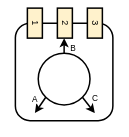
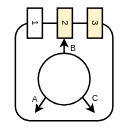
(35, 23) -> (35, 23)
